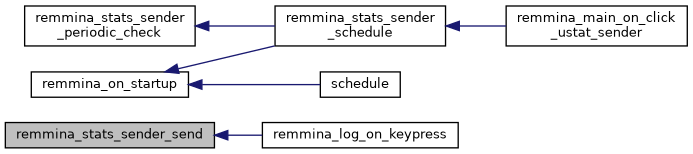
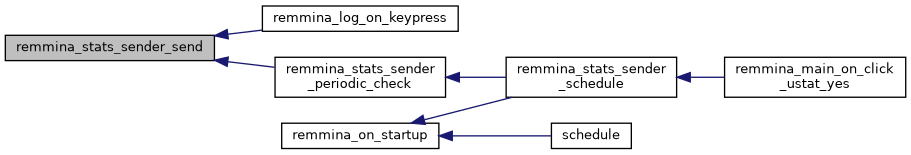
(597, 26) -> (815, 77)
none -> (251, 65)
